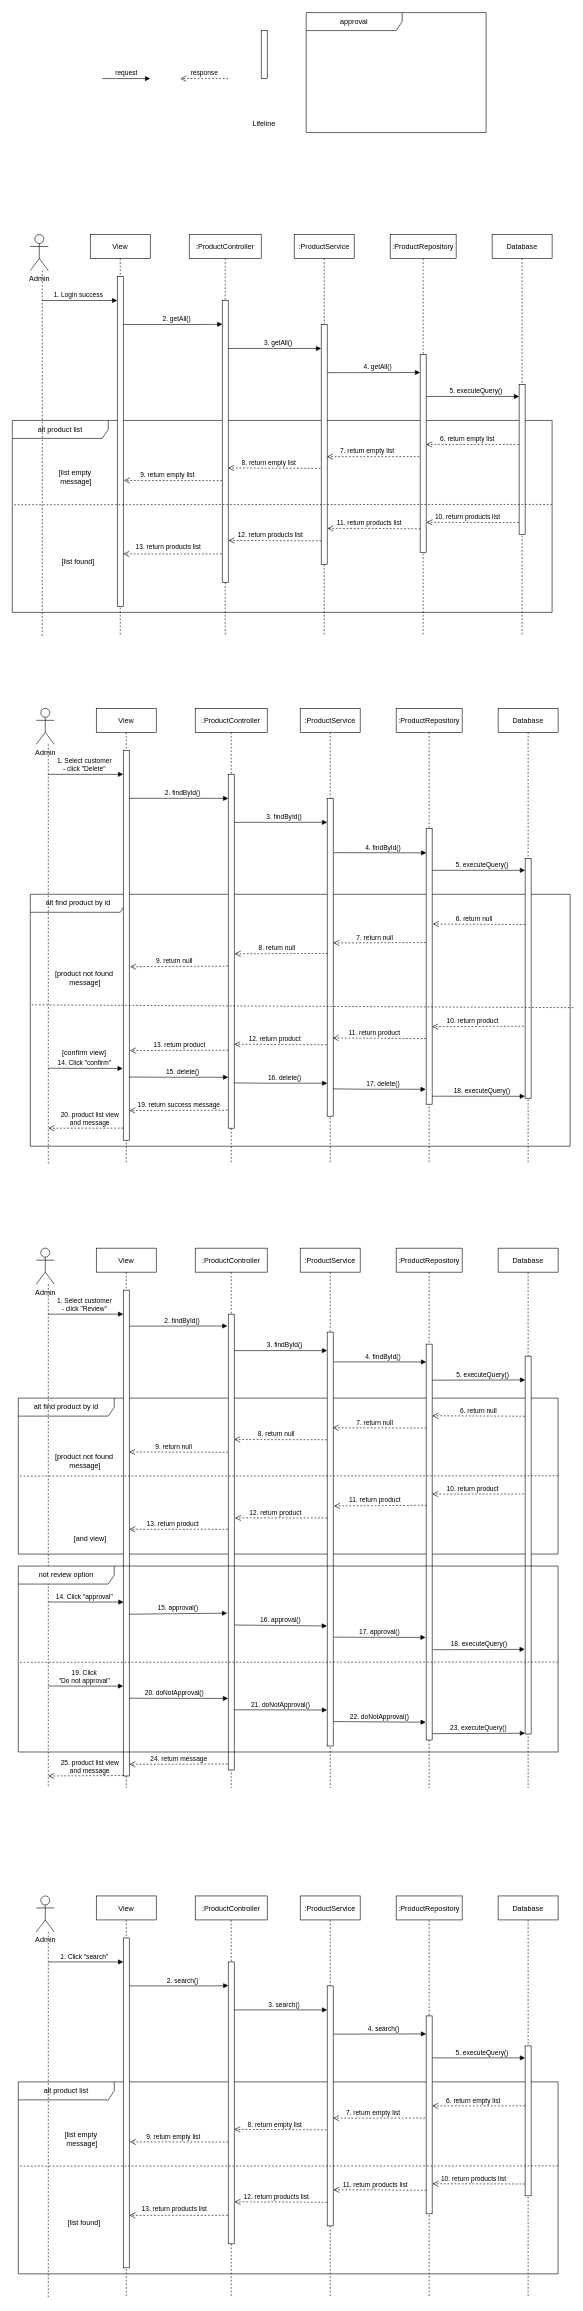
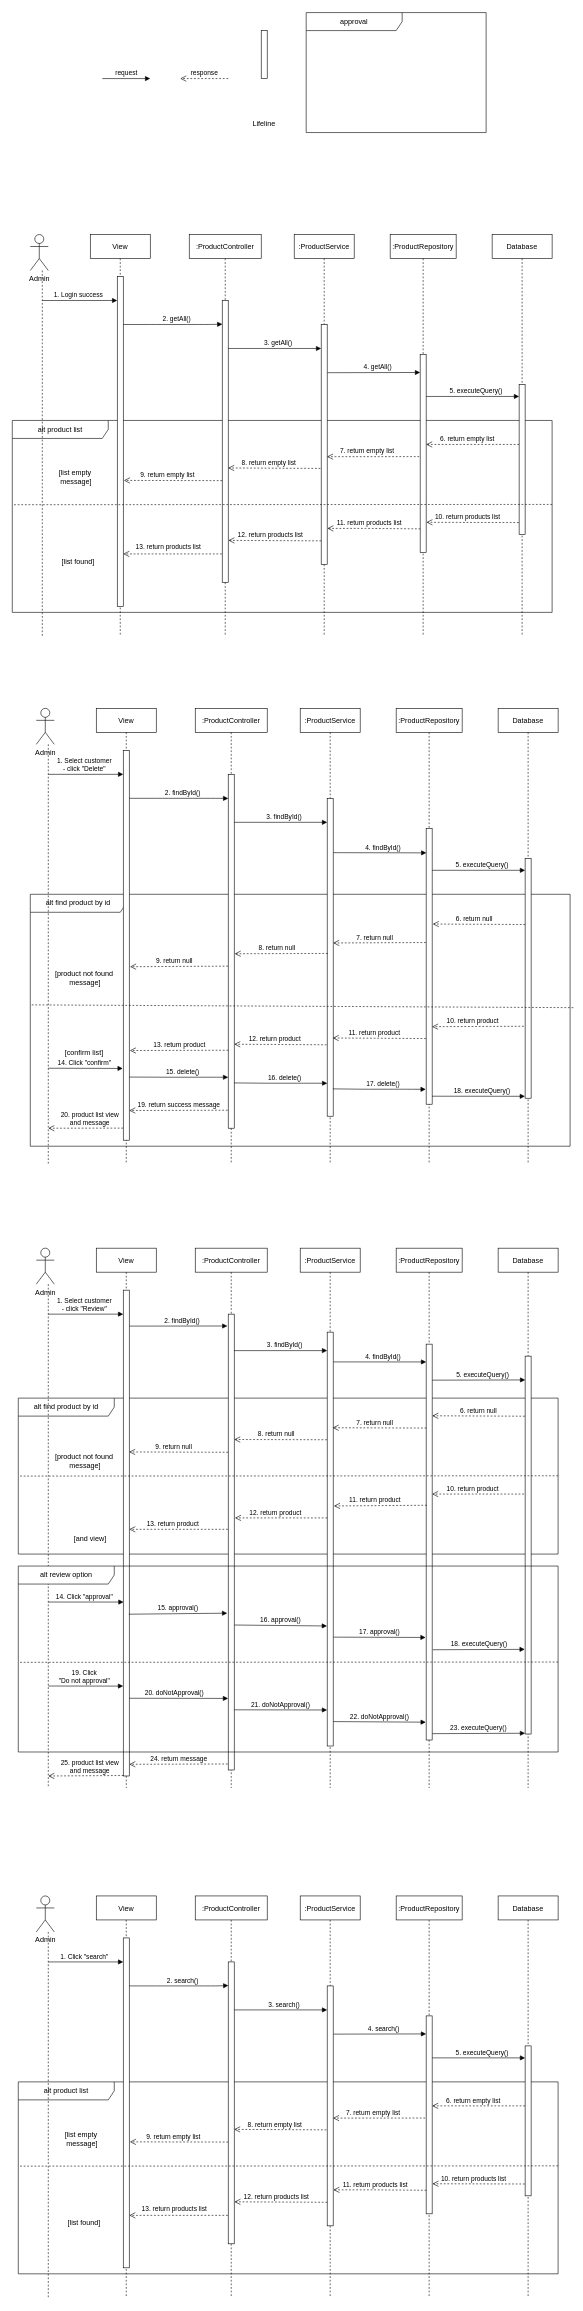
(84, 1053) -> (84, 1053)
(66, 1575) -> (66, 1575)
